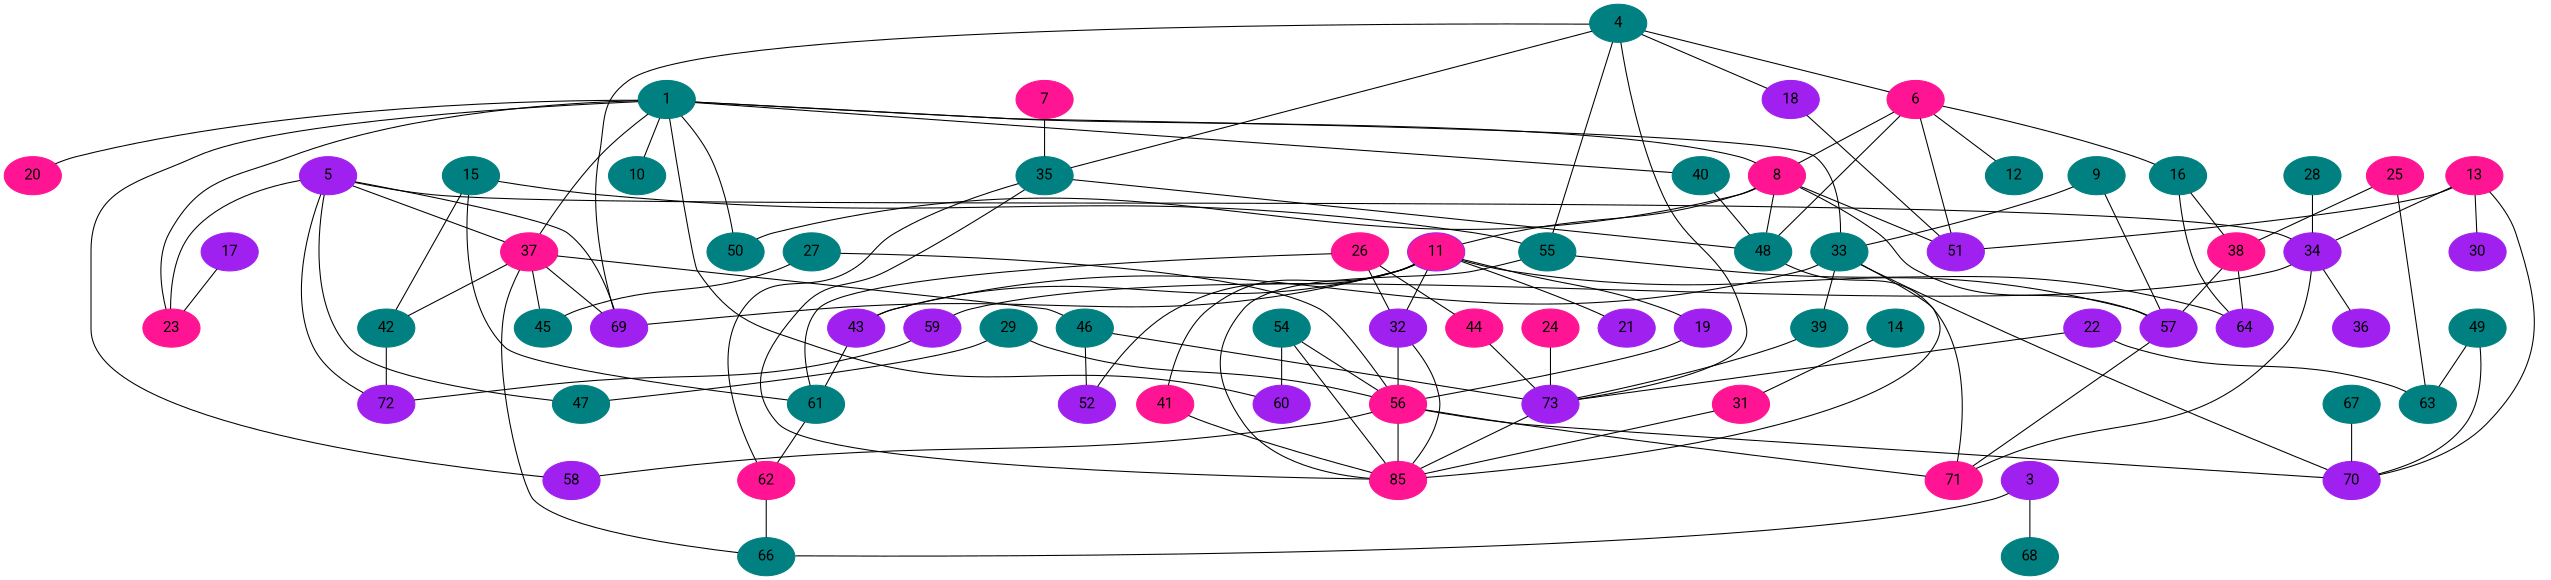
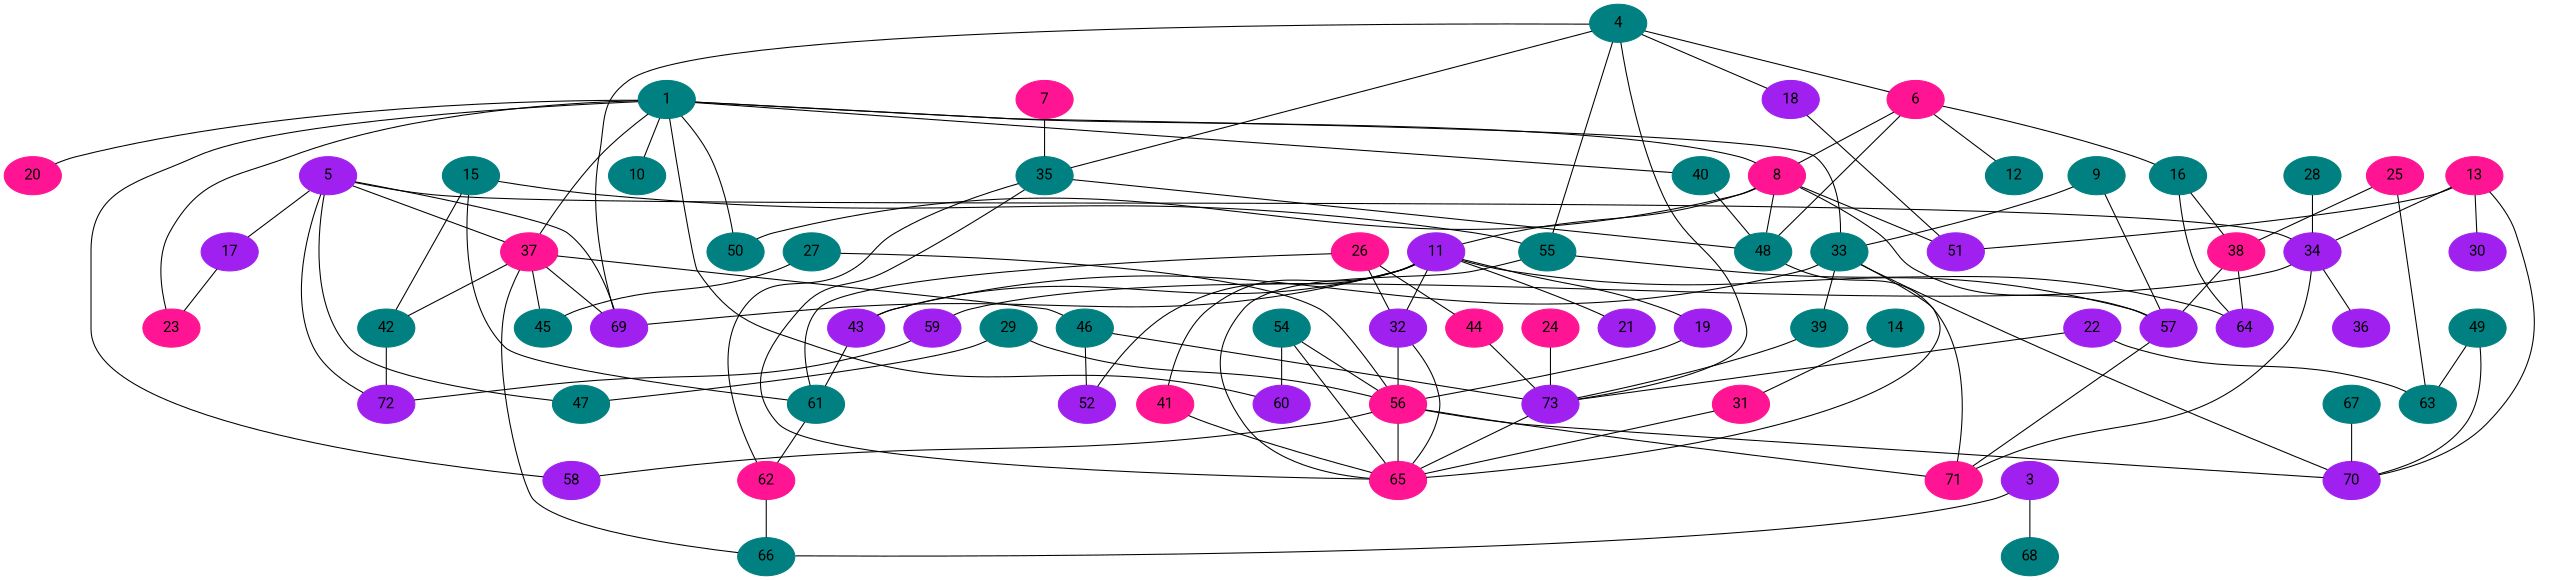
(1936, 176) -> none
(207, 218) -> (279, 214)
(1436, 252) -> (1436, 252)
(1398, 480) -> (1398, 480)
